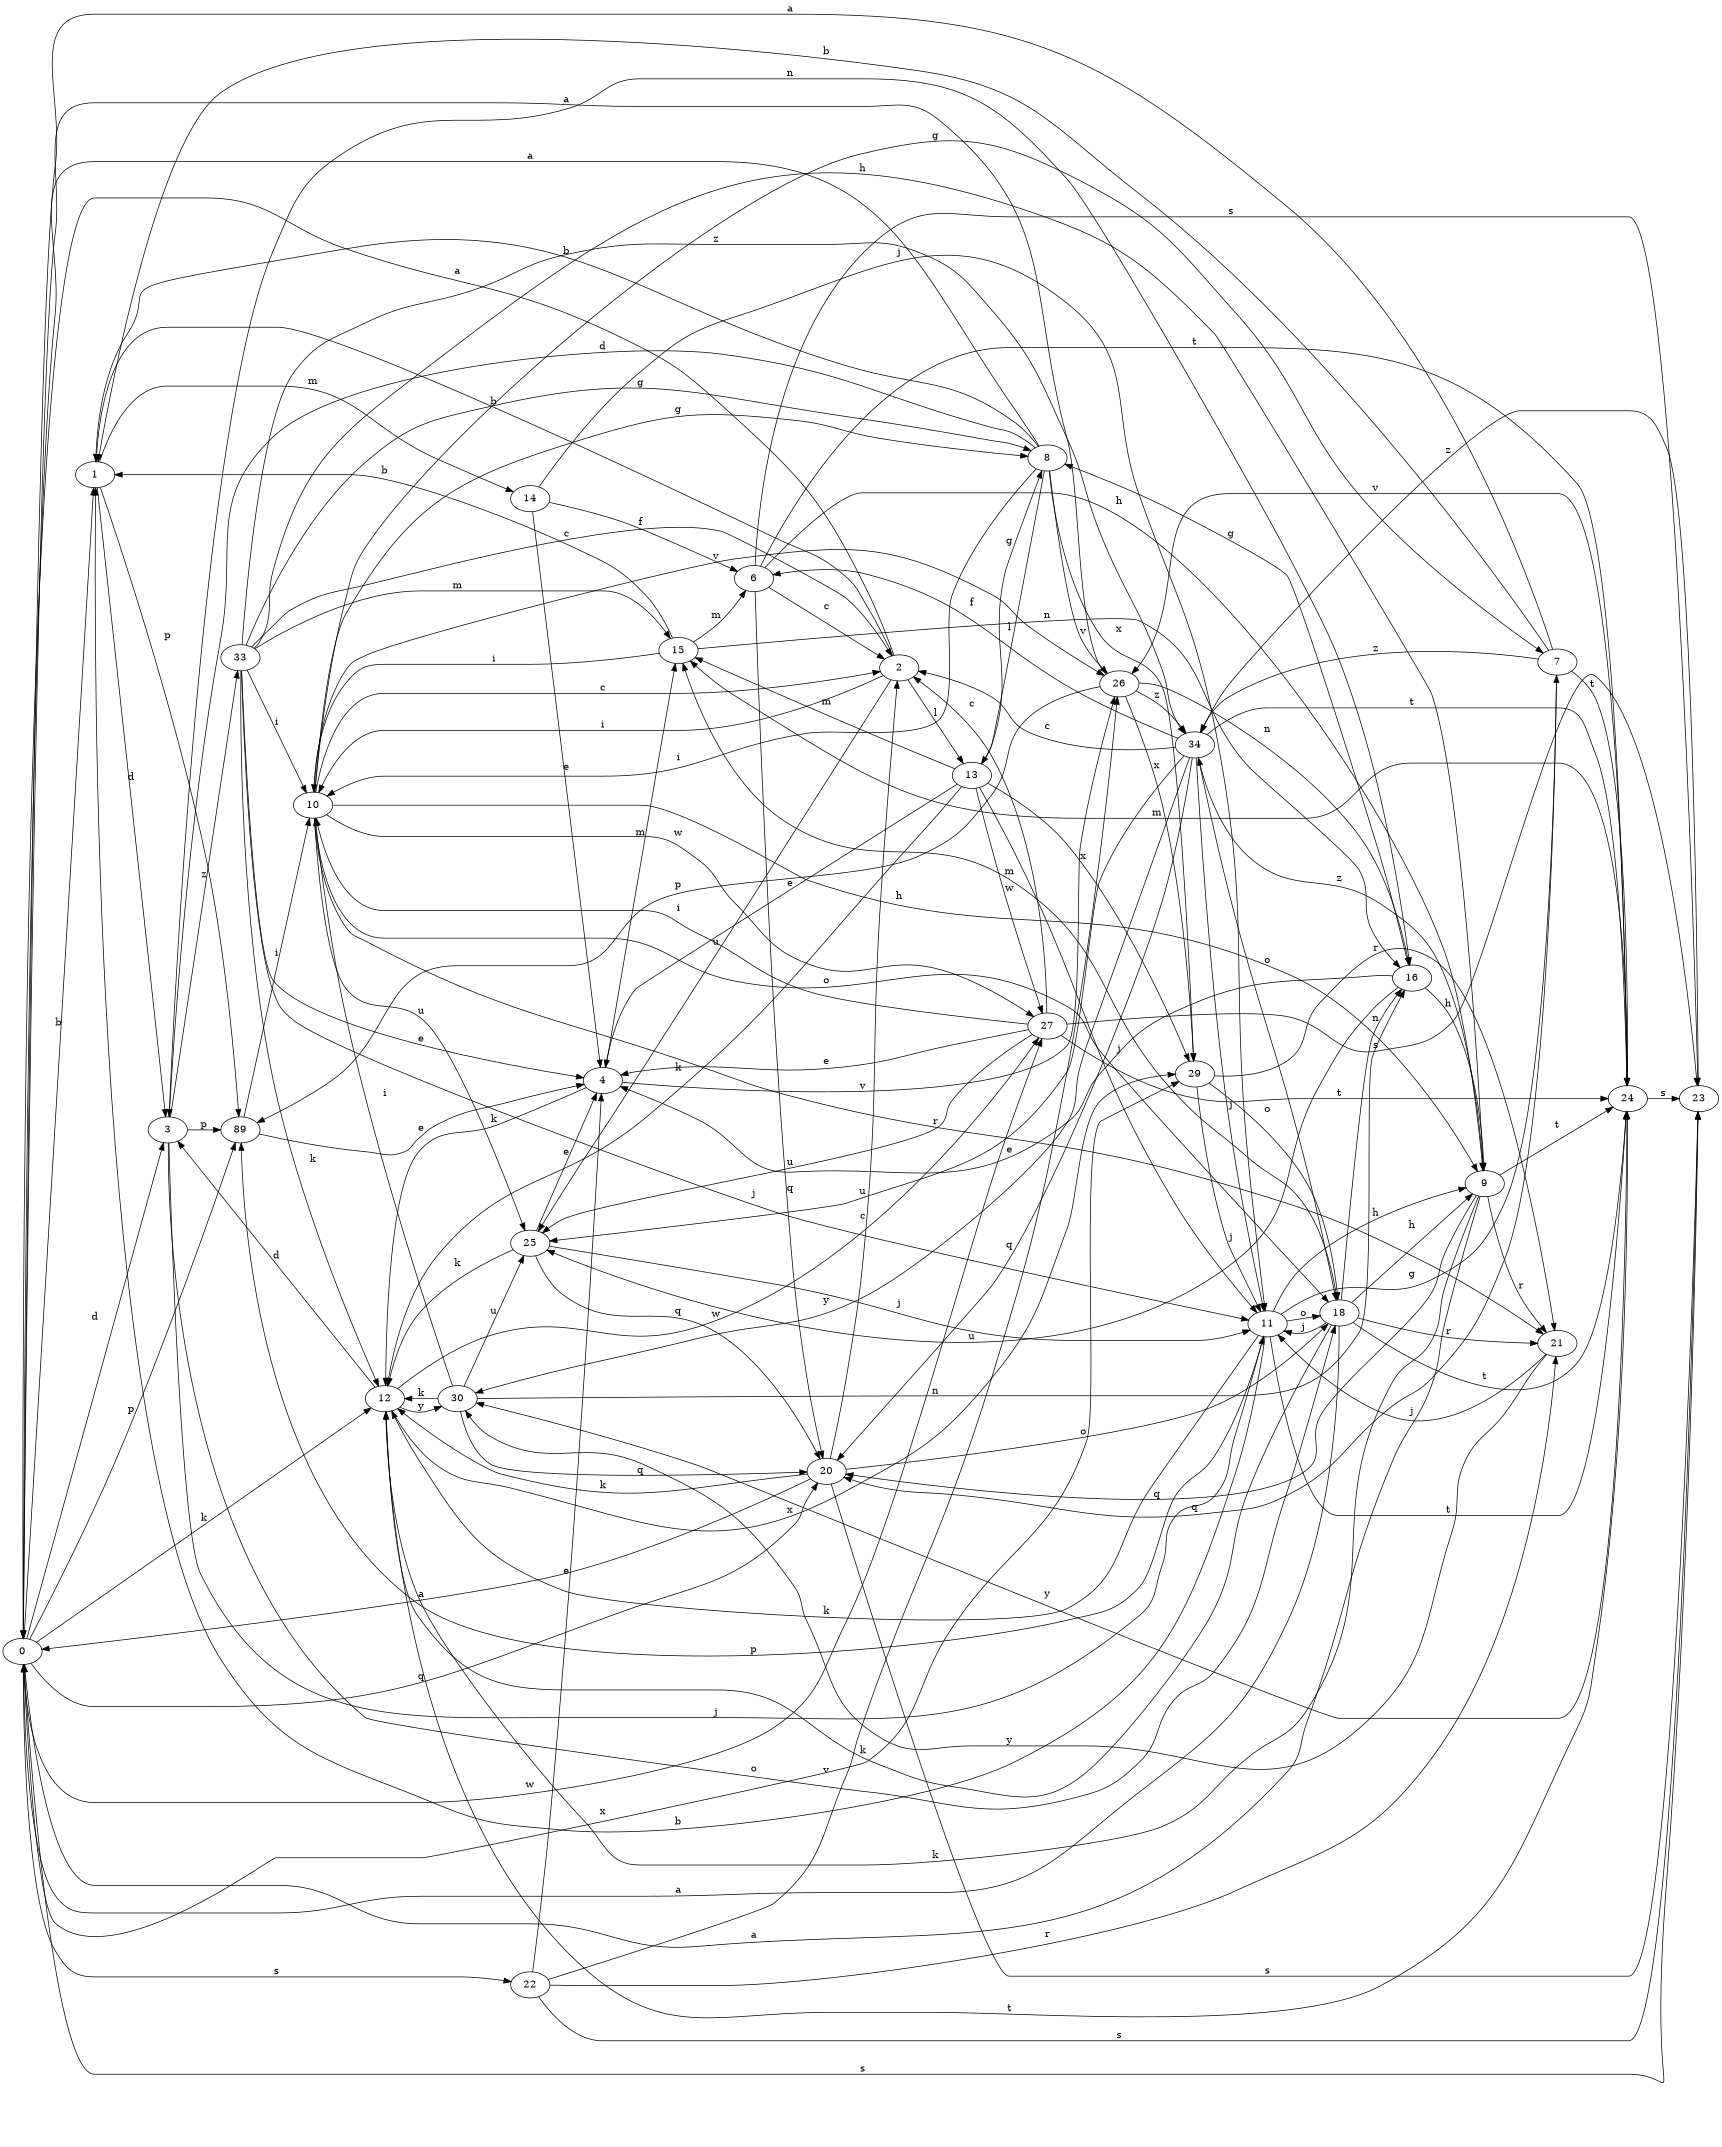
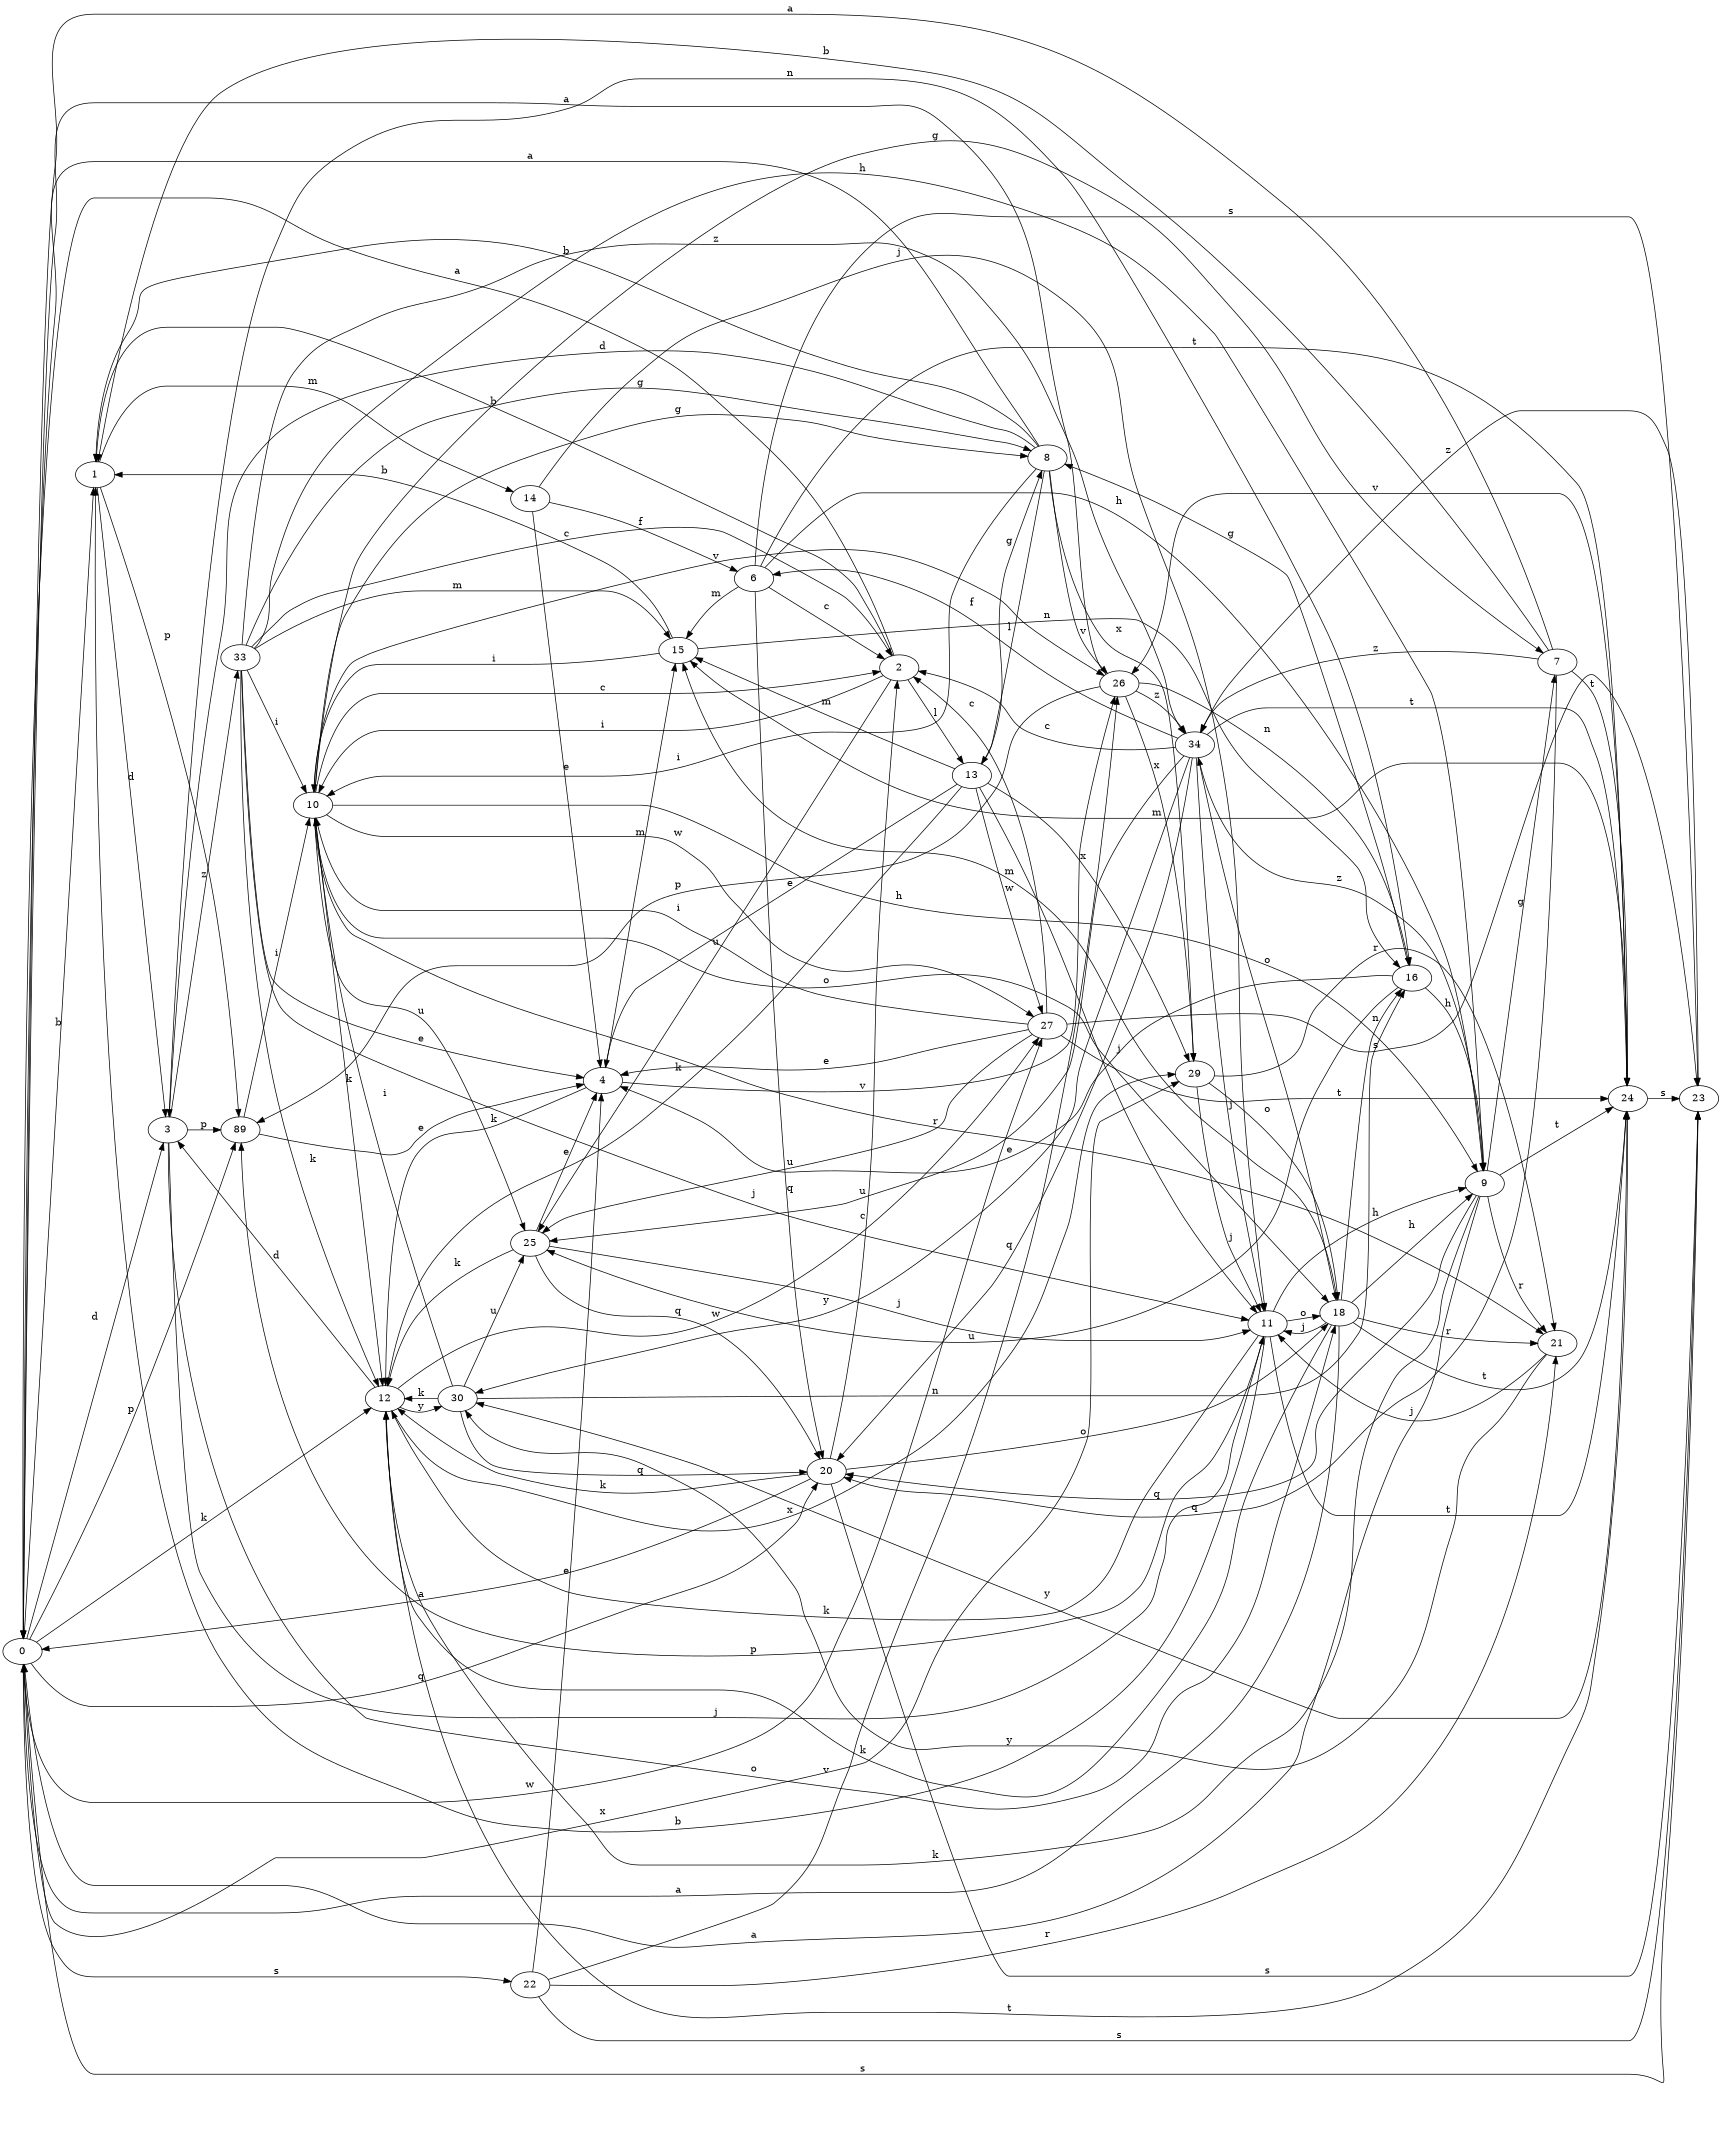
(720, 622) -> (712, 606)
none -> (349, 1098)
(1527, 1117) -> (1521, 927)
